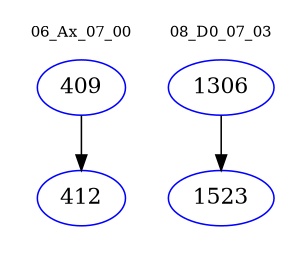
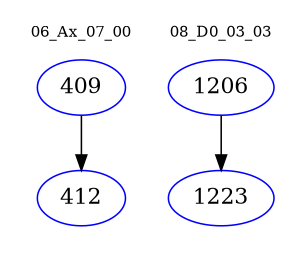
(221, 33) -> (221, 33)
(221, 88) -> (221, 88)
(221, 198) -> (221, 198)
